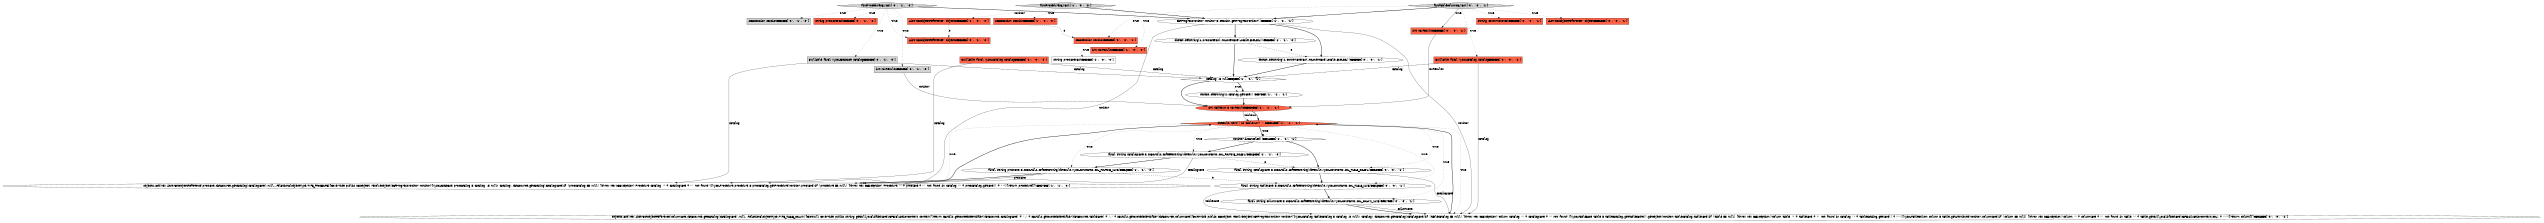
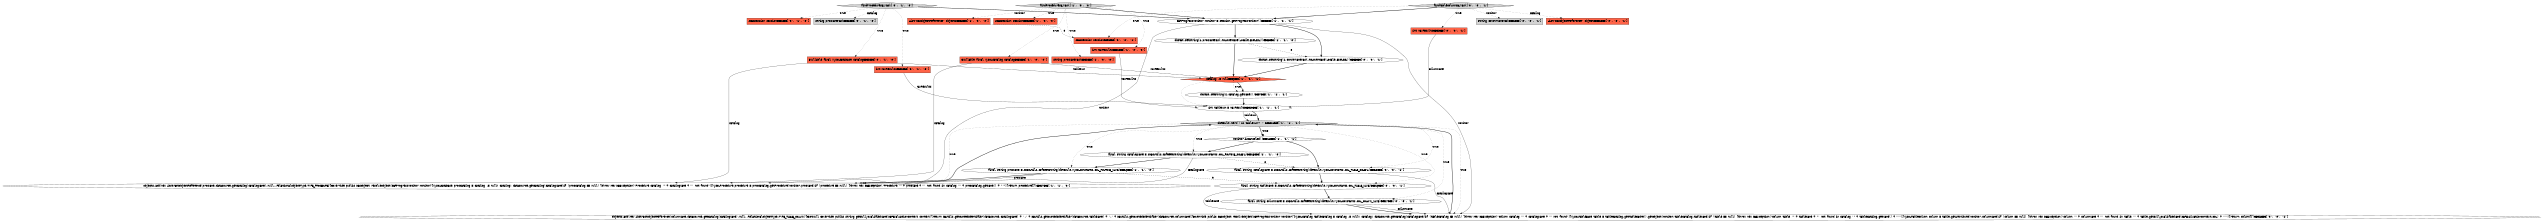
(872, 14) -> (872, 14)
(1491, 14) -> (1491, 14)
(1535, 14) -> (1535, 14)
(1451, 18) -> (1451, 18)
(779, 21) -> (779, 21)
(846, 21) -> (846, 21)
(1510, 21) -> (1510, 21)
none -> (1041, 35)
(949, 41) -> none
(1083, 48) -> (1069, 33)
(852, 60) -> (852, 60)
(1084, 60) -> (1084, 60)
(1478, 60) -> none
(902, 70) -> (902, 70)
(1079, 70) -> (1079, 70)
(1158, 70) -> (1158, 70)
(1436, 70) -> (1436, 70)
(1233, 79) -> (1233, 79)
(924, 87) -> (924, 87)
(1181, 92) -> (1181, 92)
none -> (1131, 101)
(1244, 108) -> (1244, 108)
(1259, 124) -> (1259, 124)
